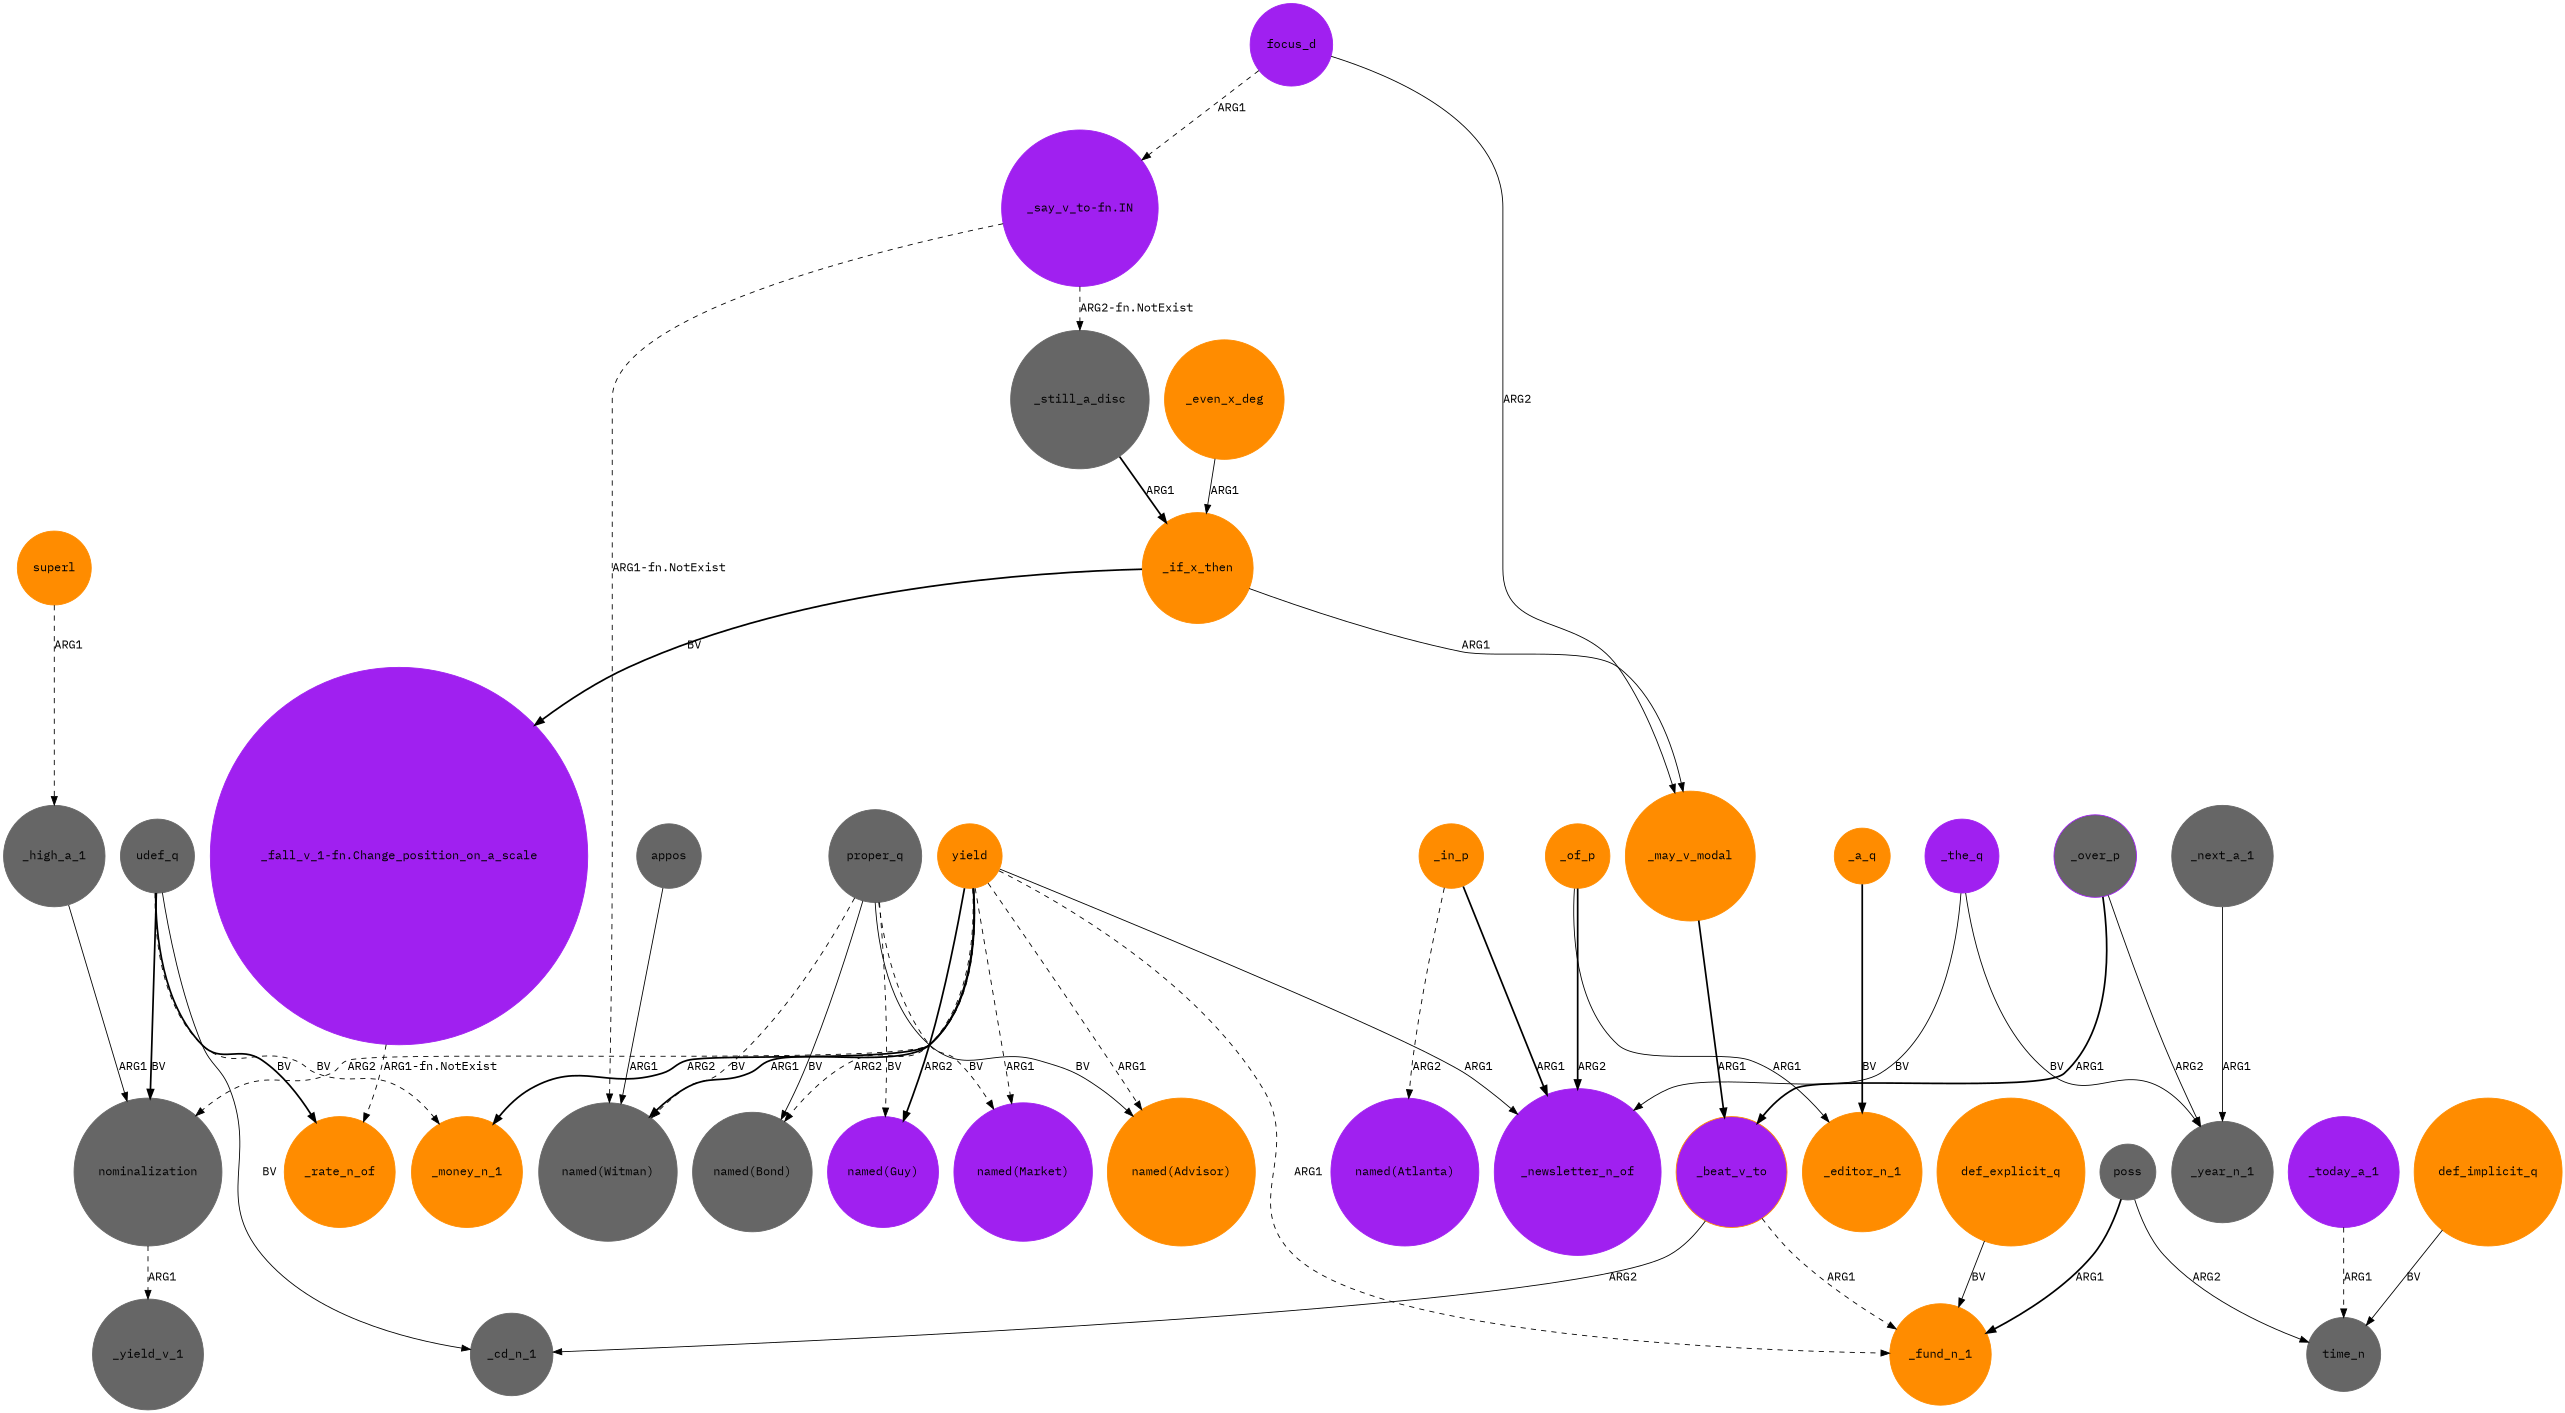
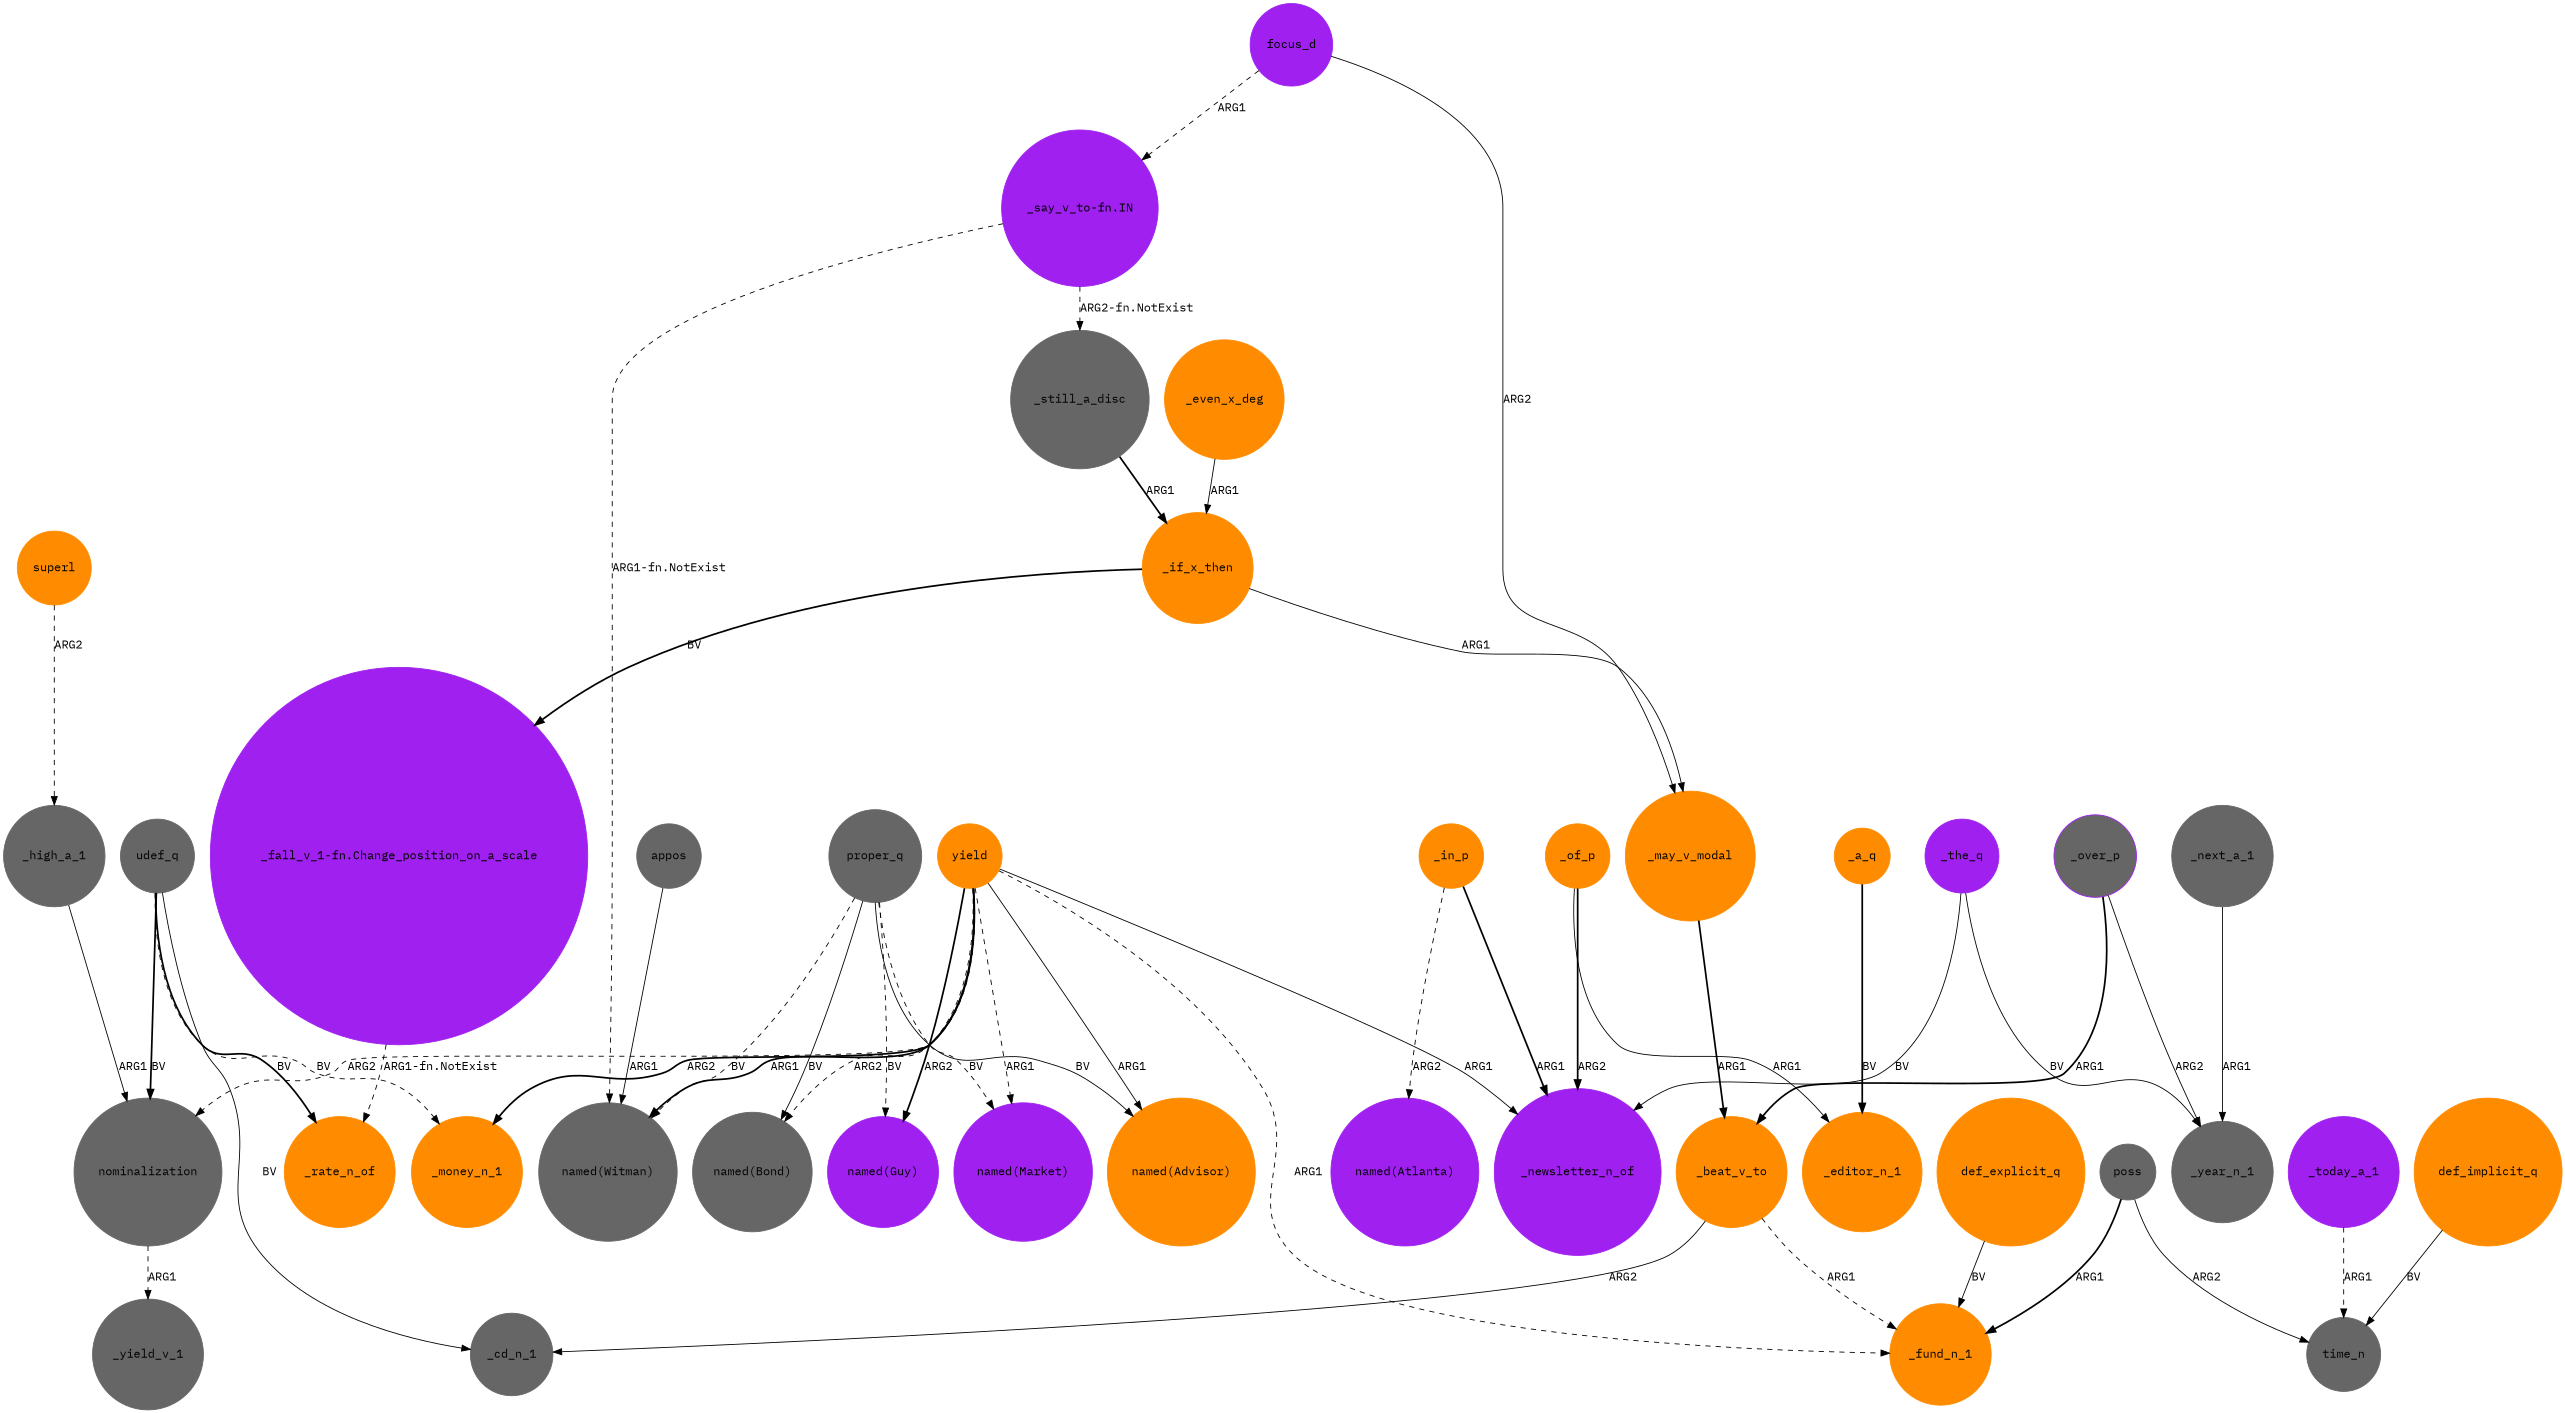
(69, 645) -> (69, 645)
(1063, 992) -> (1063, 992)
(1732, 1172) -> (1732, 1172)
